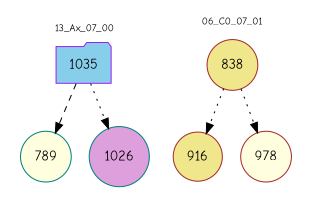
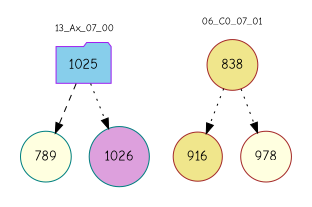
(84, 65) -> (84, 65)
